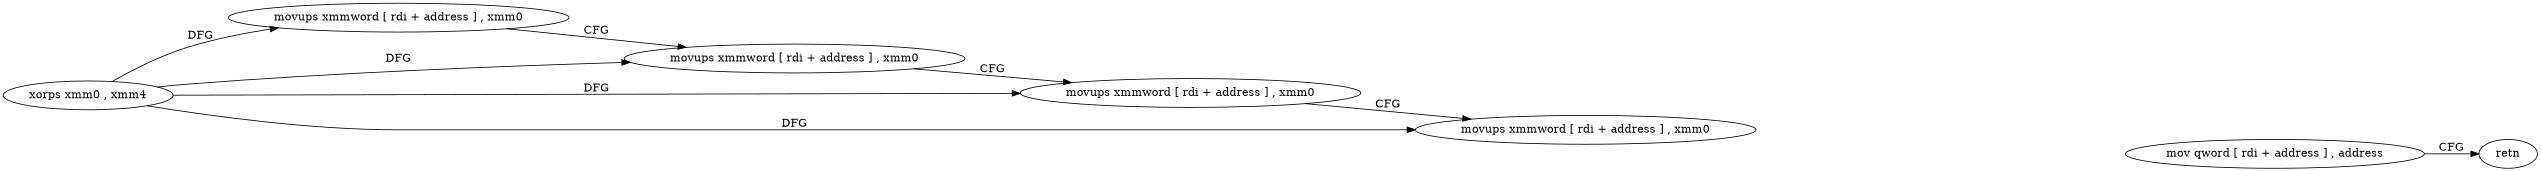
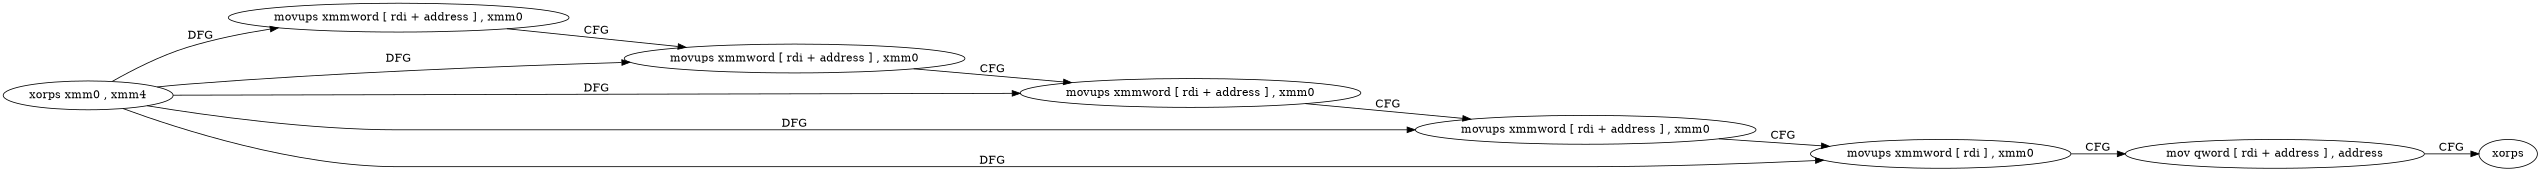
none -> (1941, 154)
(2508, 154) -> (2508, 154)
